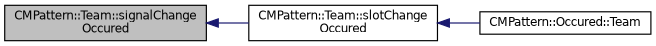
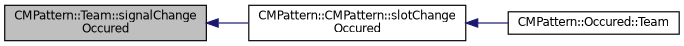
(343, 23) -> (357, 23)
